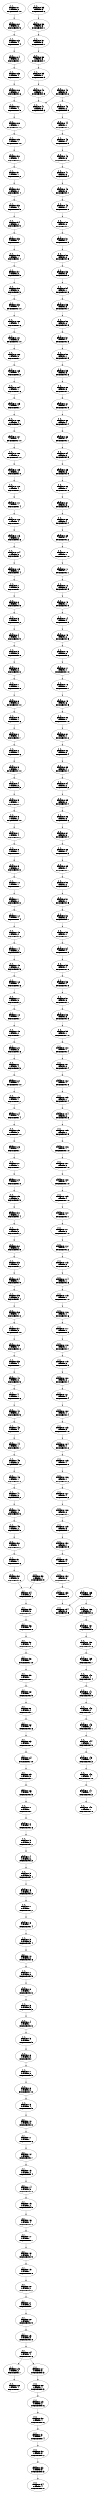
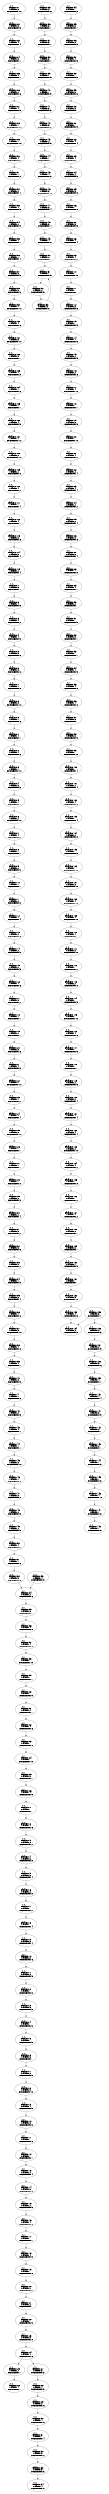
(51, 99) -> (45, 115)
(62, 280) -> (51, 290)
